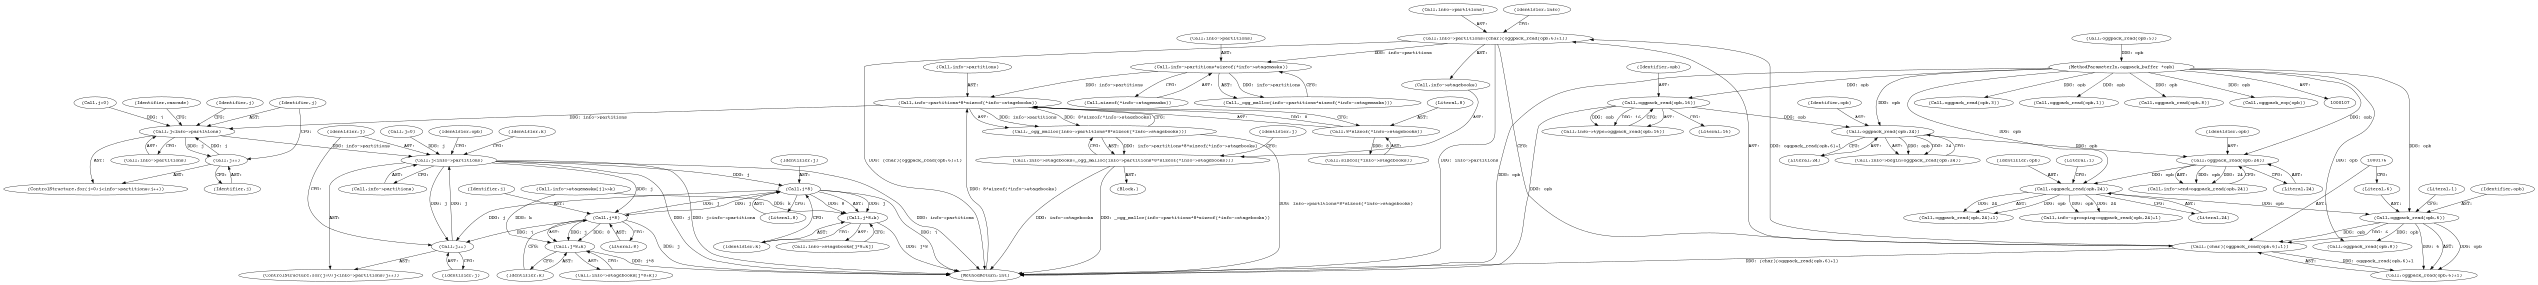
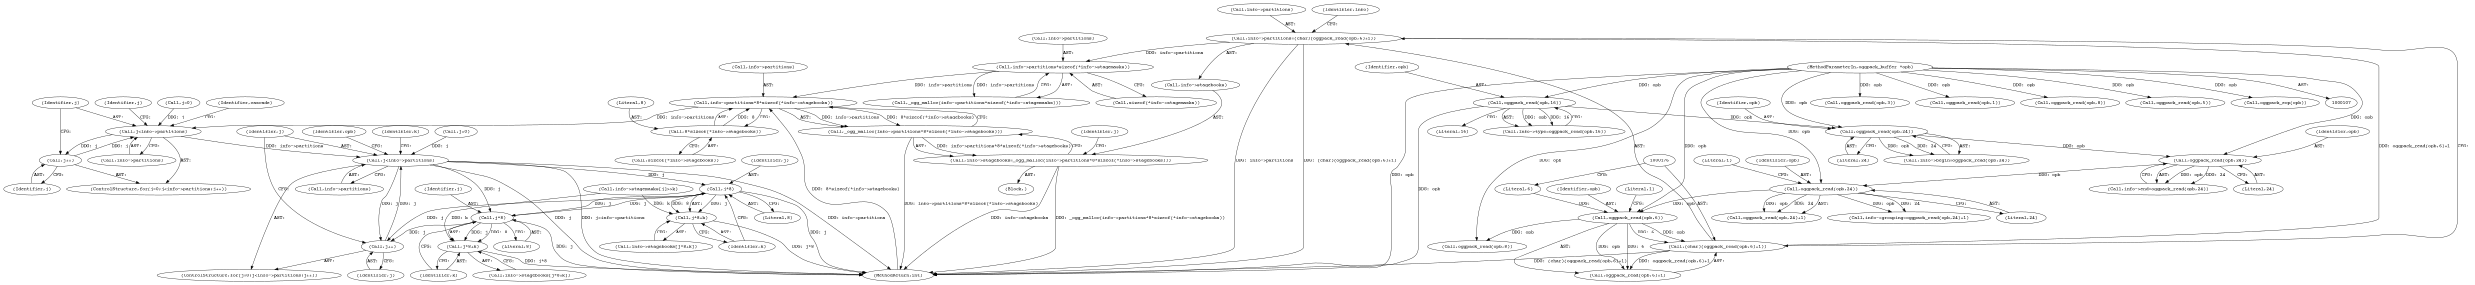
(2121, 51) -> (2036, 79)
(1381, 146) -> (696, 146)
(2398, 203) -> (1586, 203)
